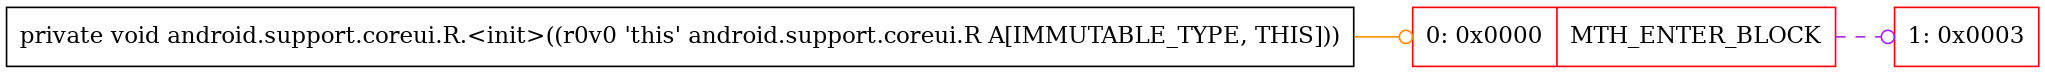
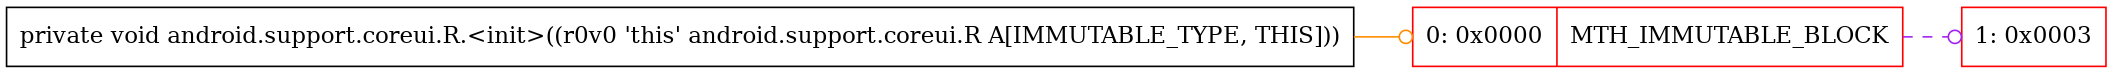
(1696, 36) -> (1730, 36)
